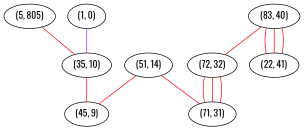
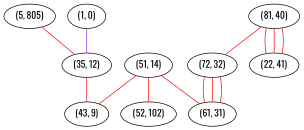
(274, 16) -> (274, 16)
(87, 65) -> (87, 65)
(87, 114) -> (87, 114)
none -> (149, 114)
(212, 114) -> (212, 114)
